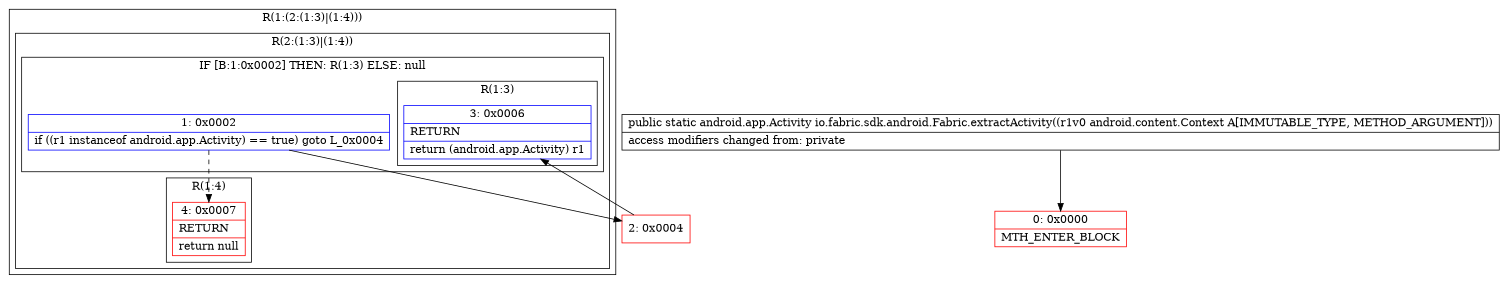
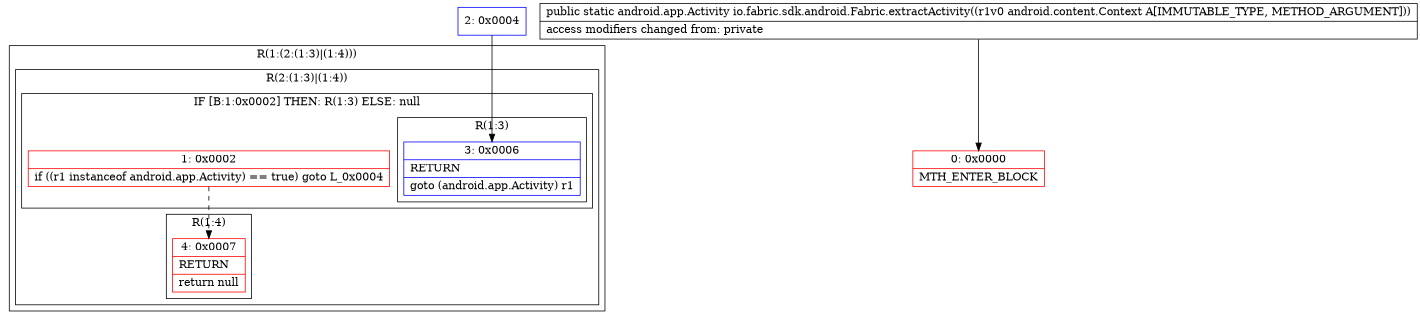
(209, 132) -> (209, 169)
(497, 150) -> (492, 186)
(452, 185) -> none
(656, 229) -> (492, 21)
